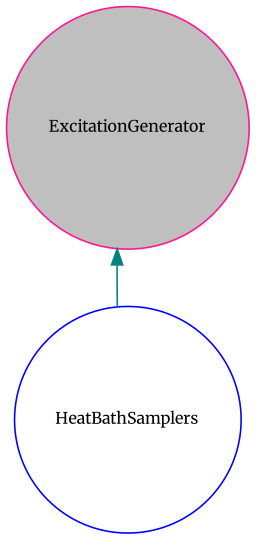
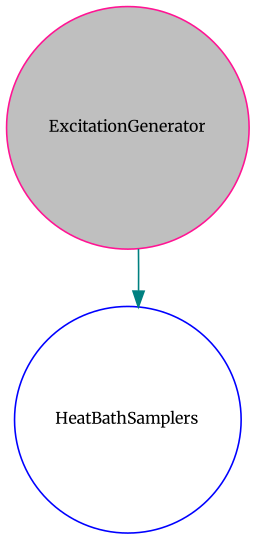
(117, 286) -> (139, 270)
